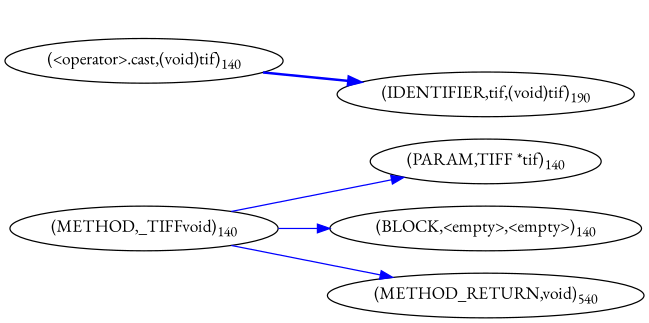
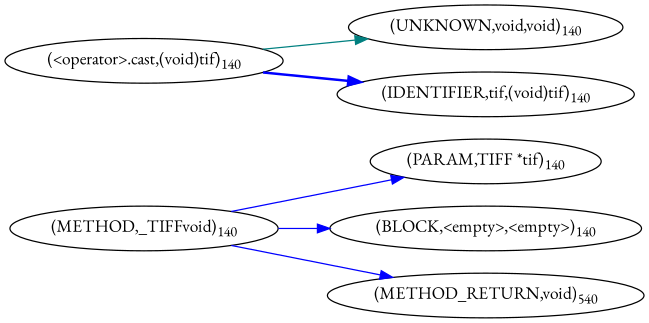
none -> (486, 27)
(580, 93) -> (580, 93)
